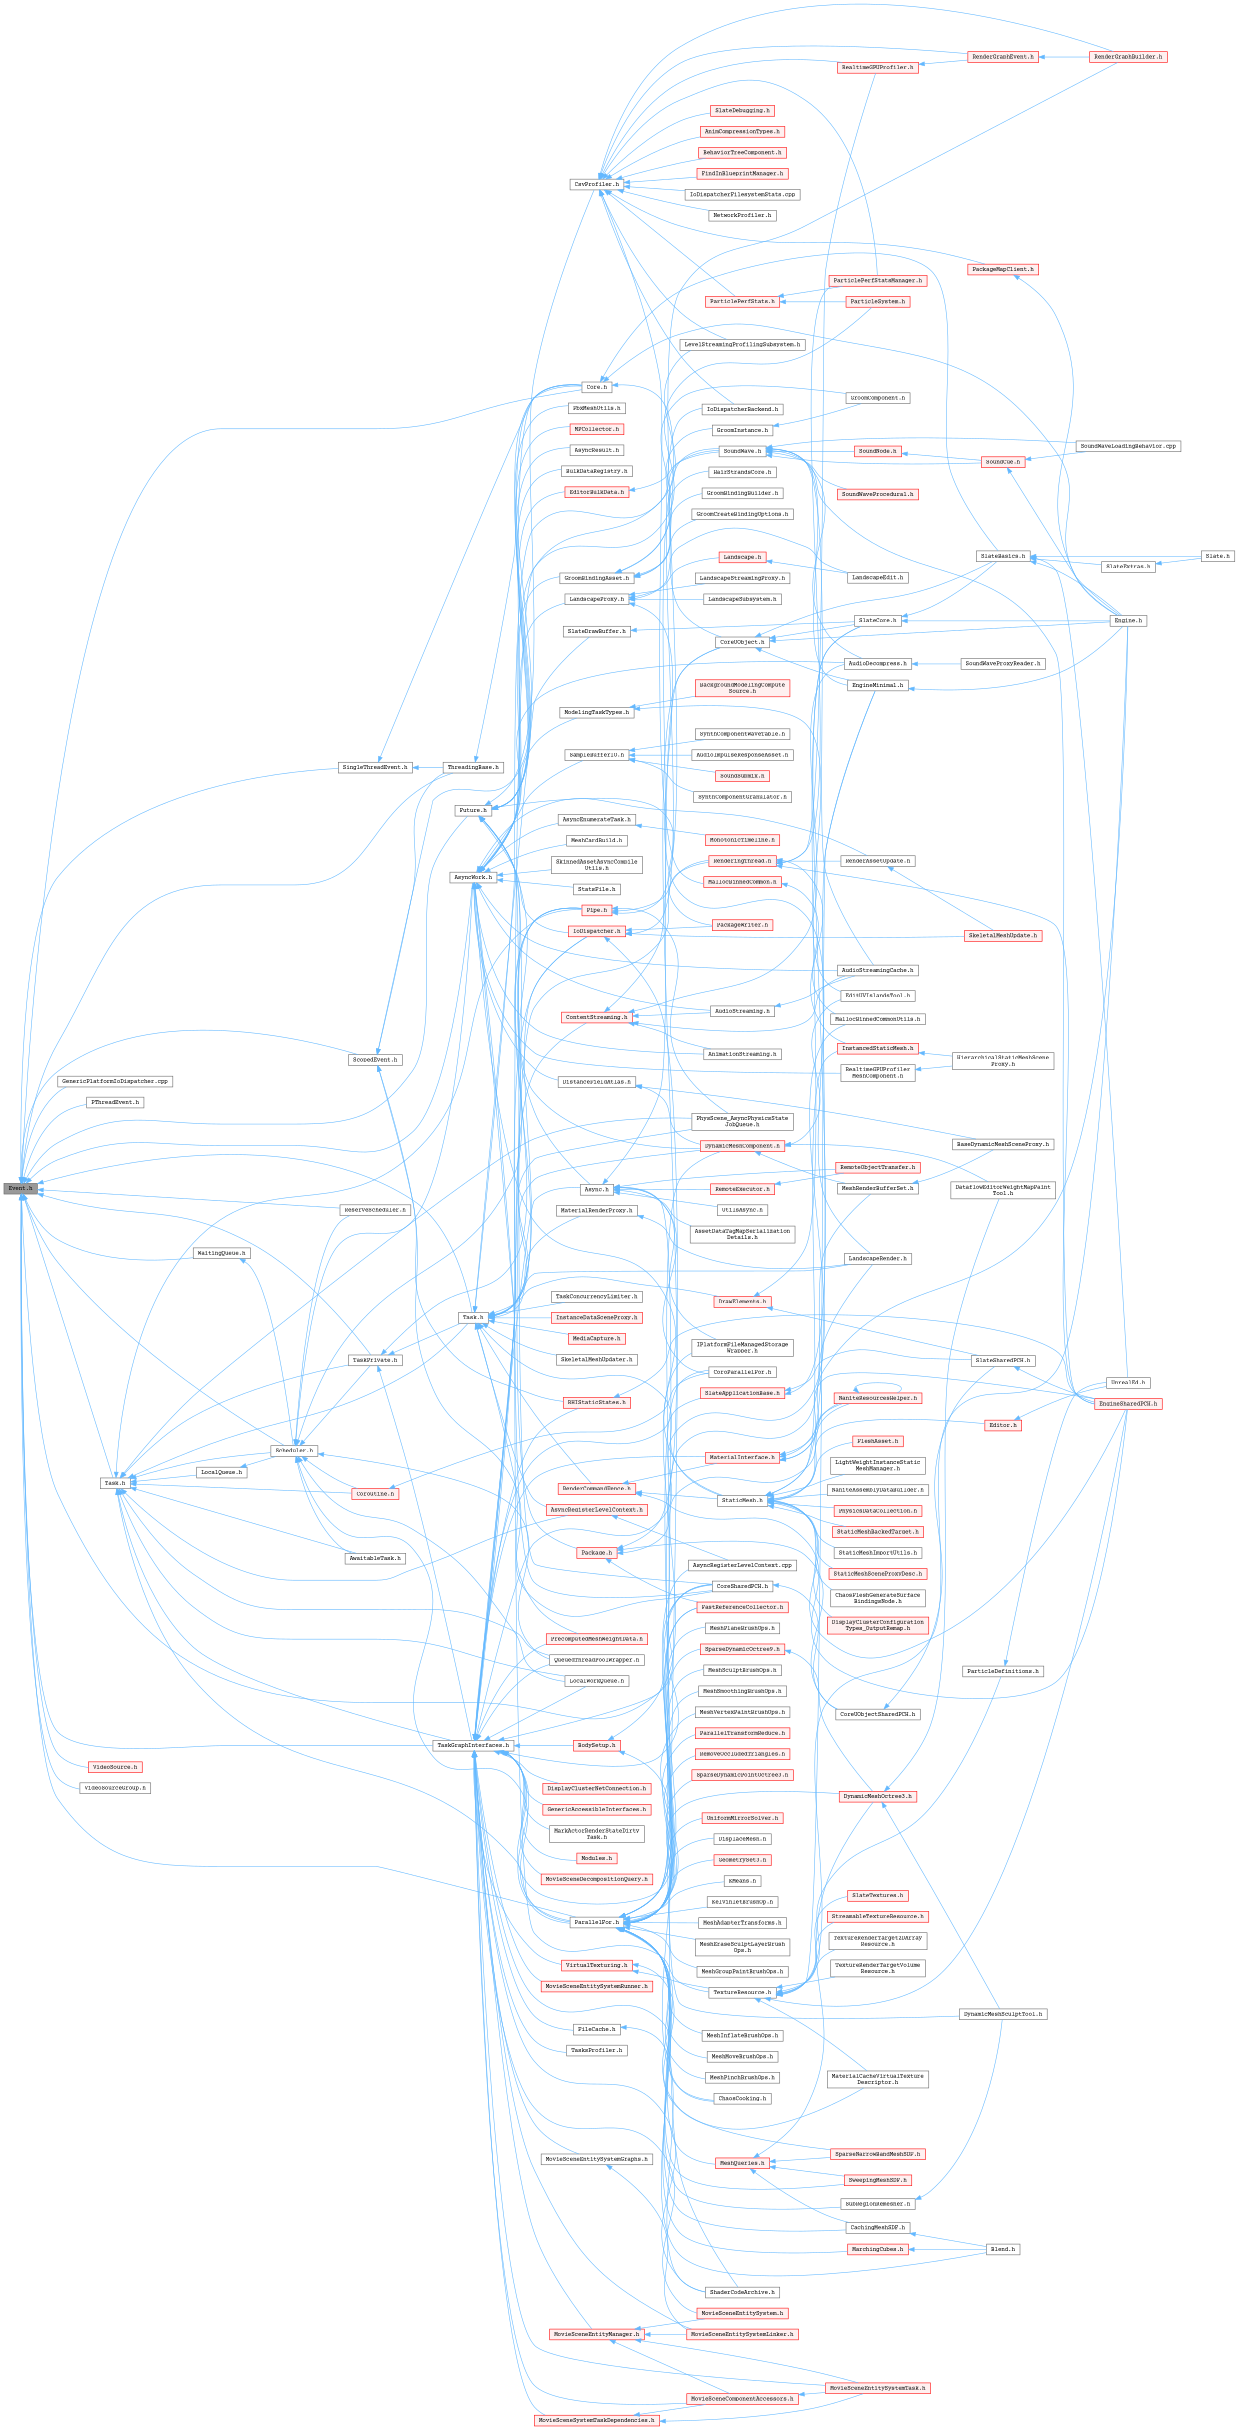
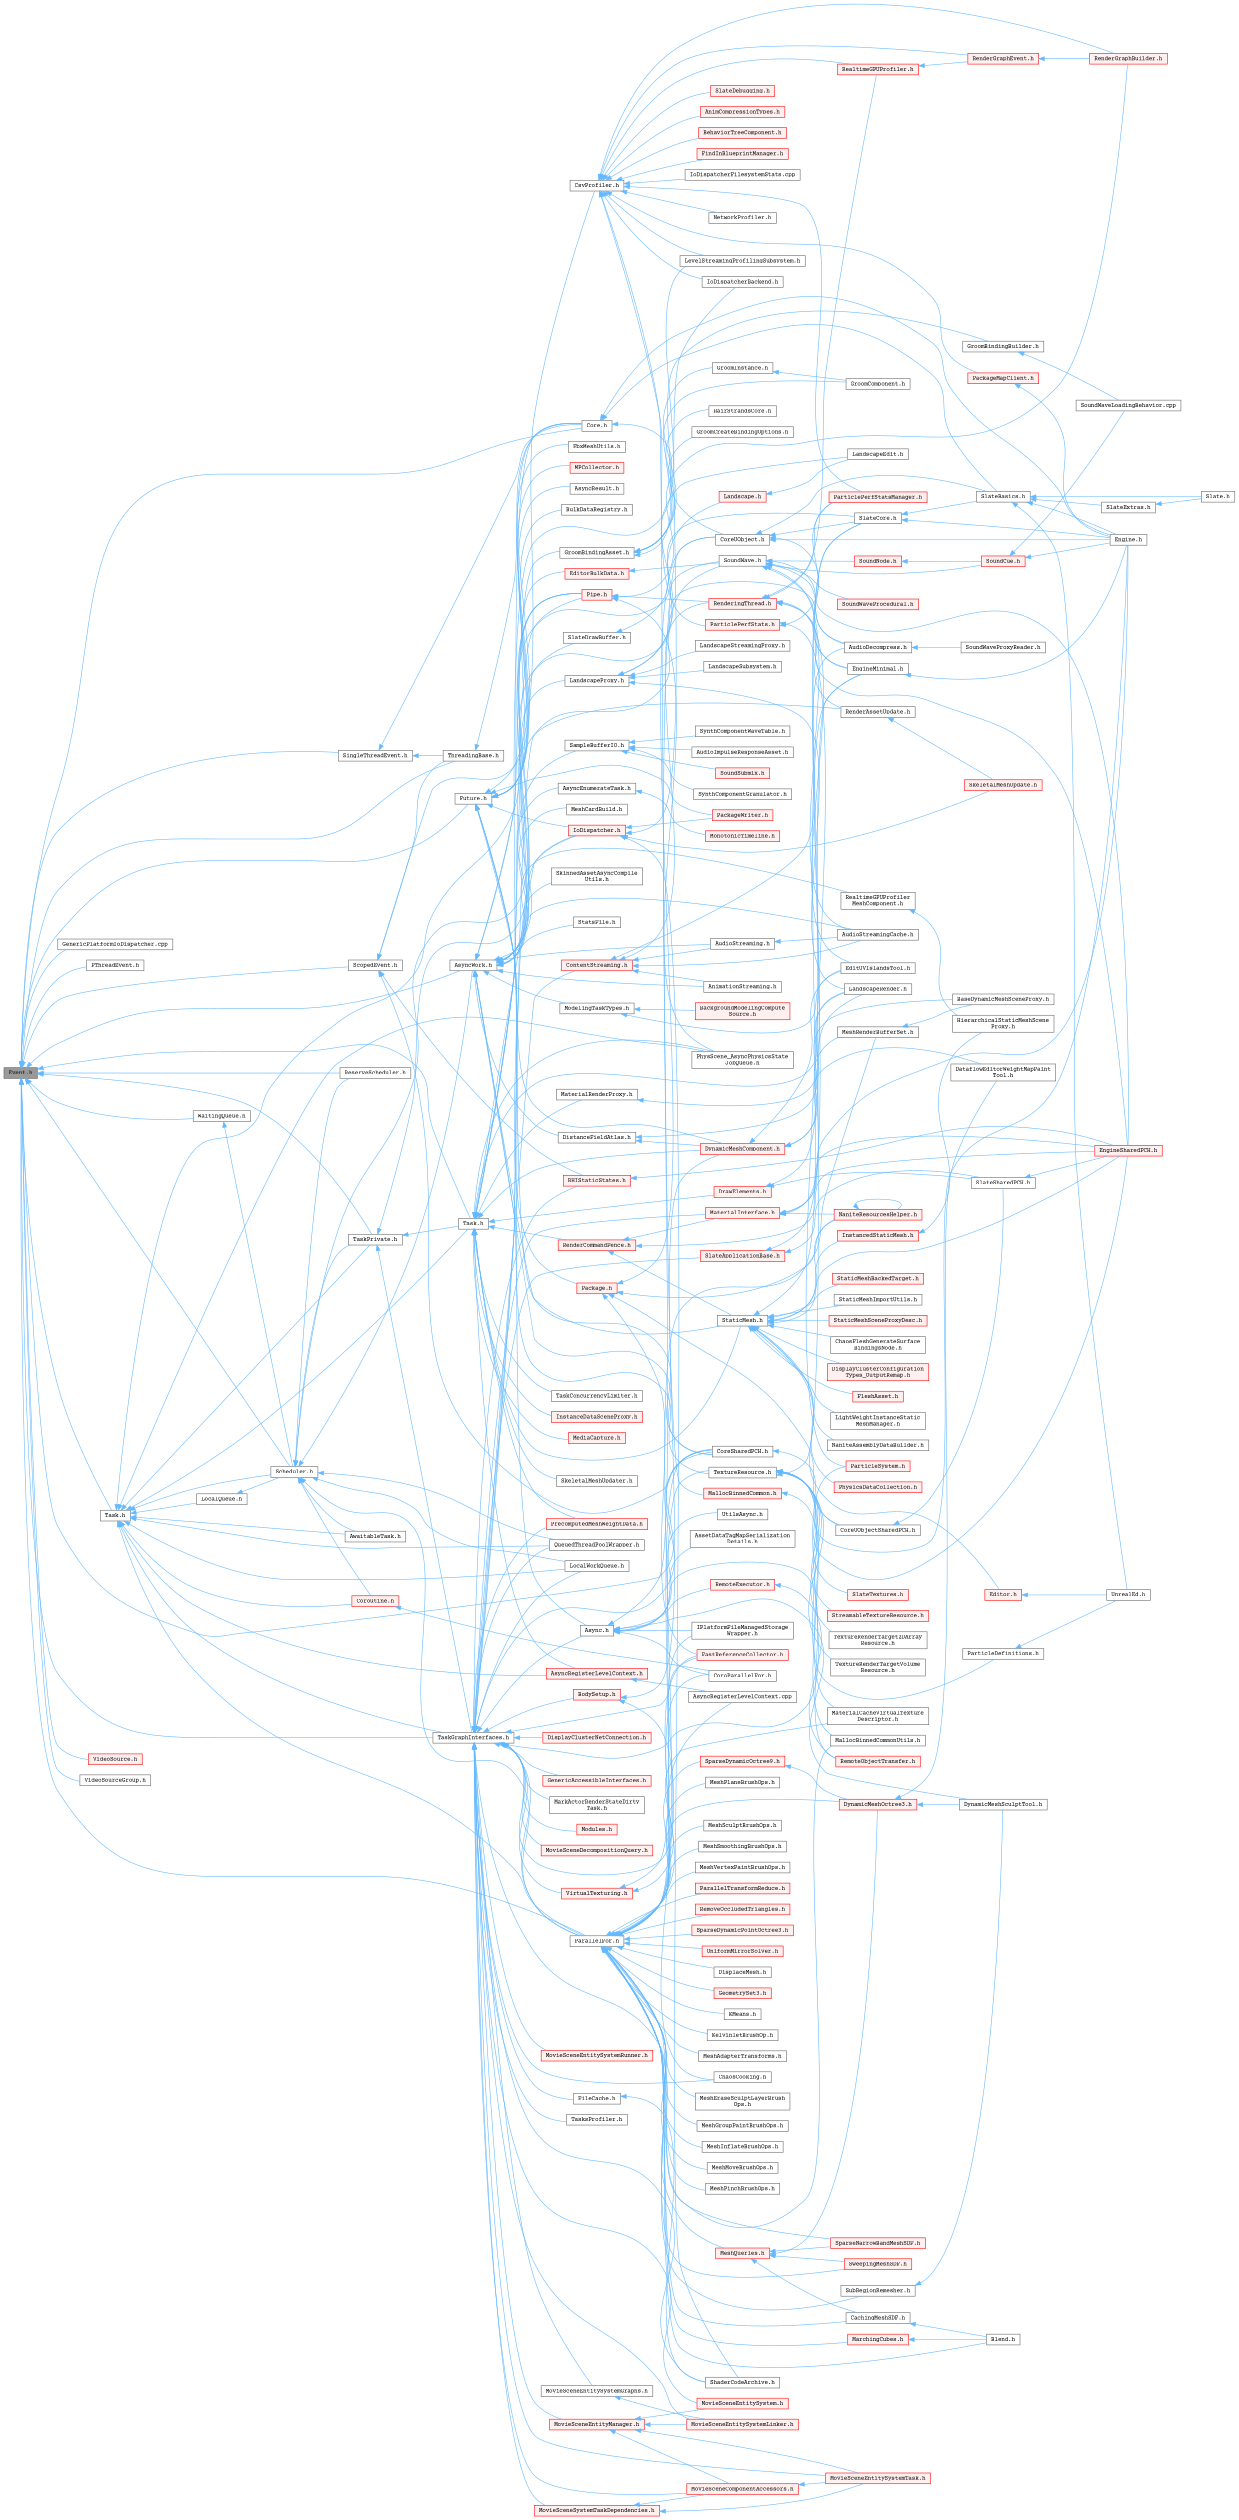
(924, 438) -> (1072, 375)
(811, 987) -> (823, 683)
